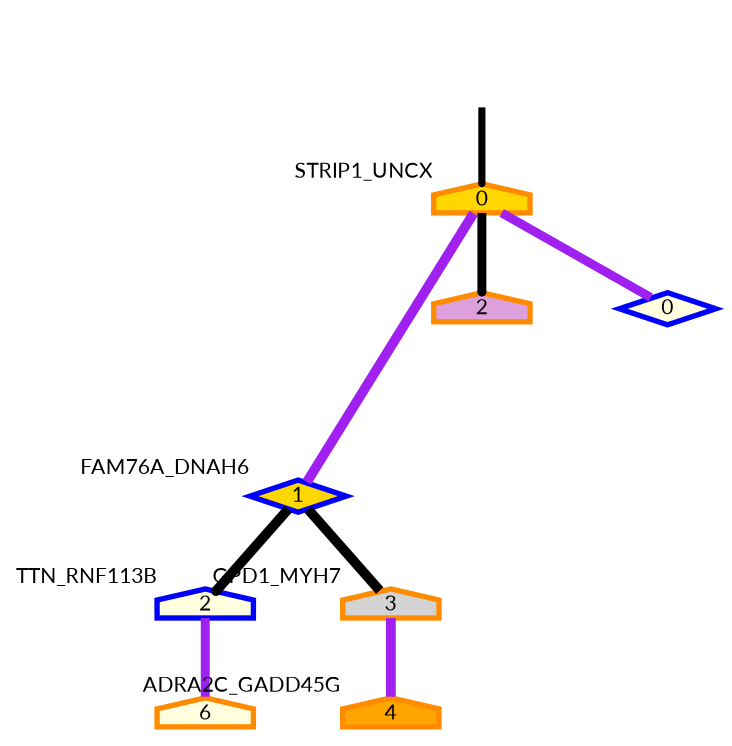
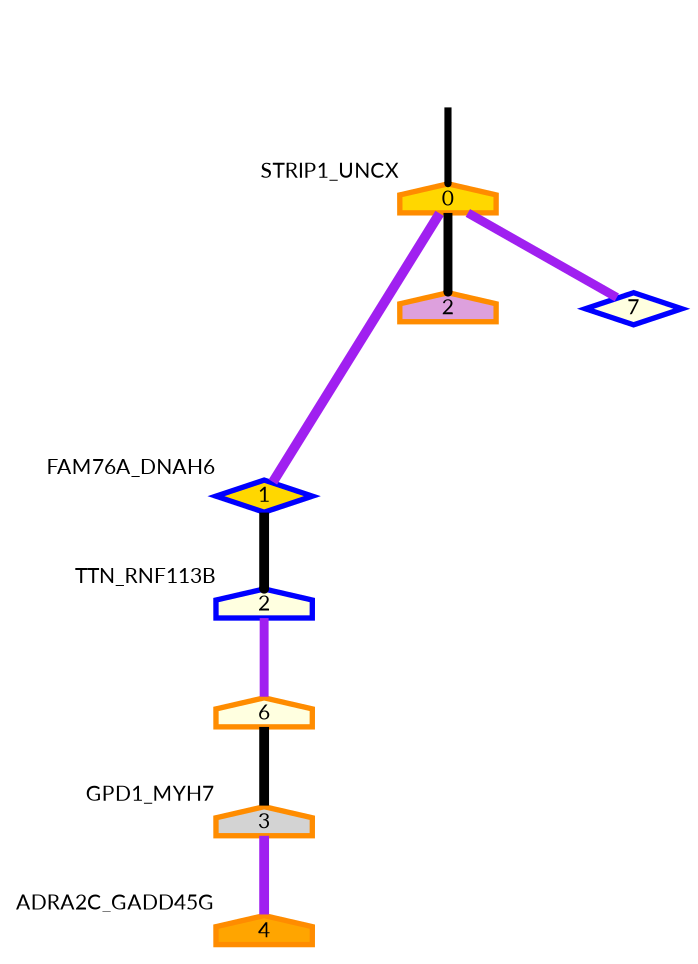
(667, 309) -> (634, 309)
(344, 550) -> (264, 766)
